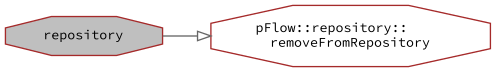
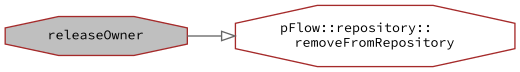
(84, 36) -> (96, 36)
